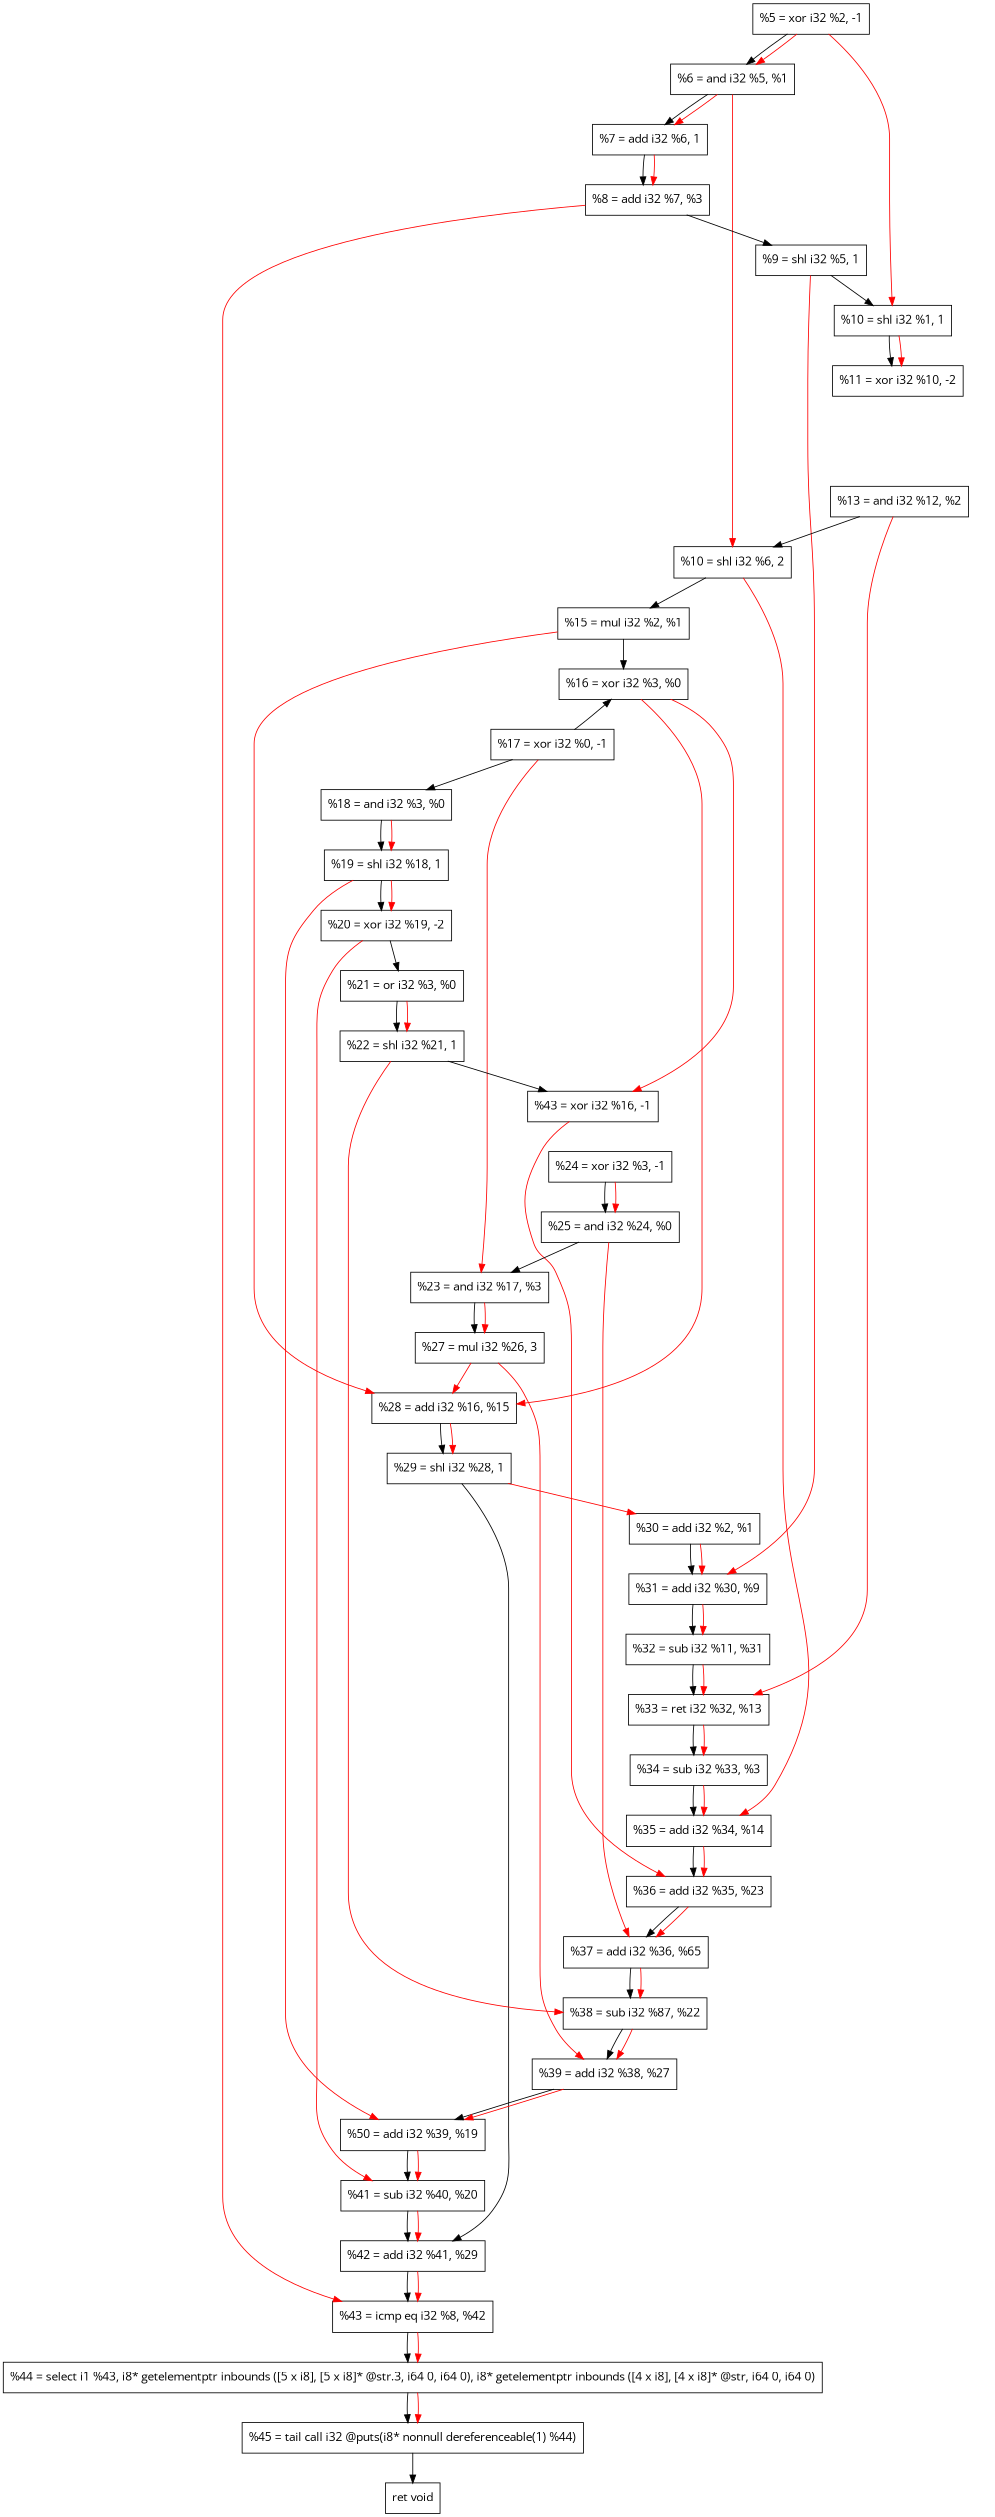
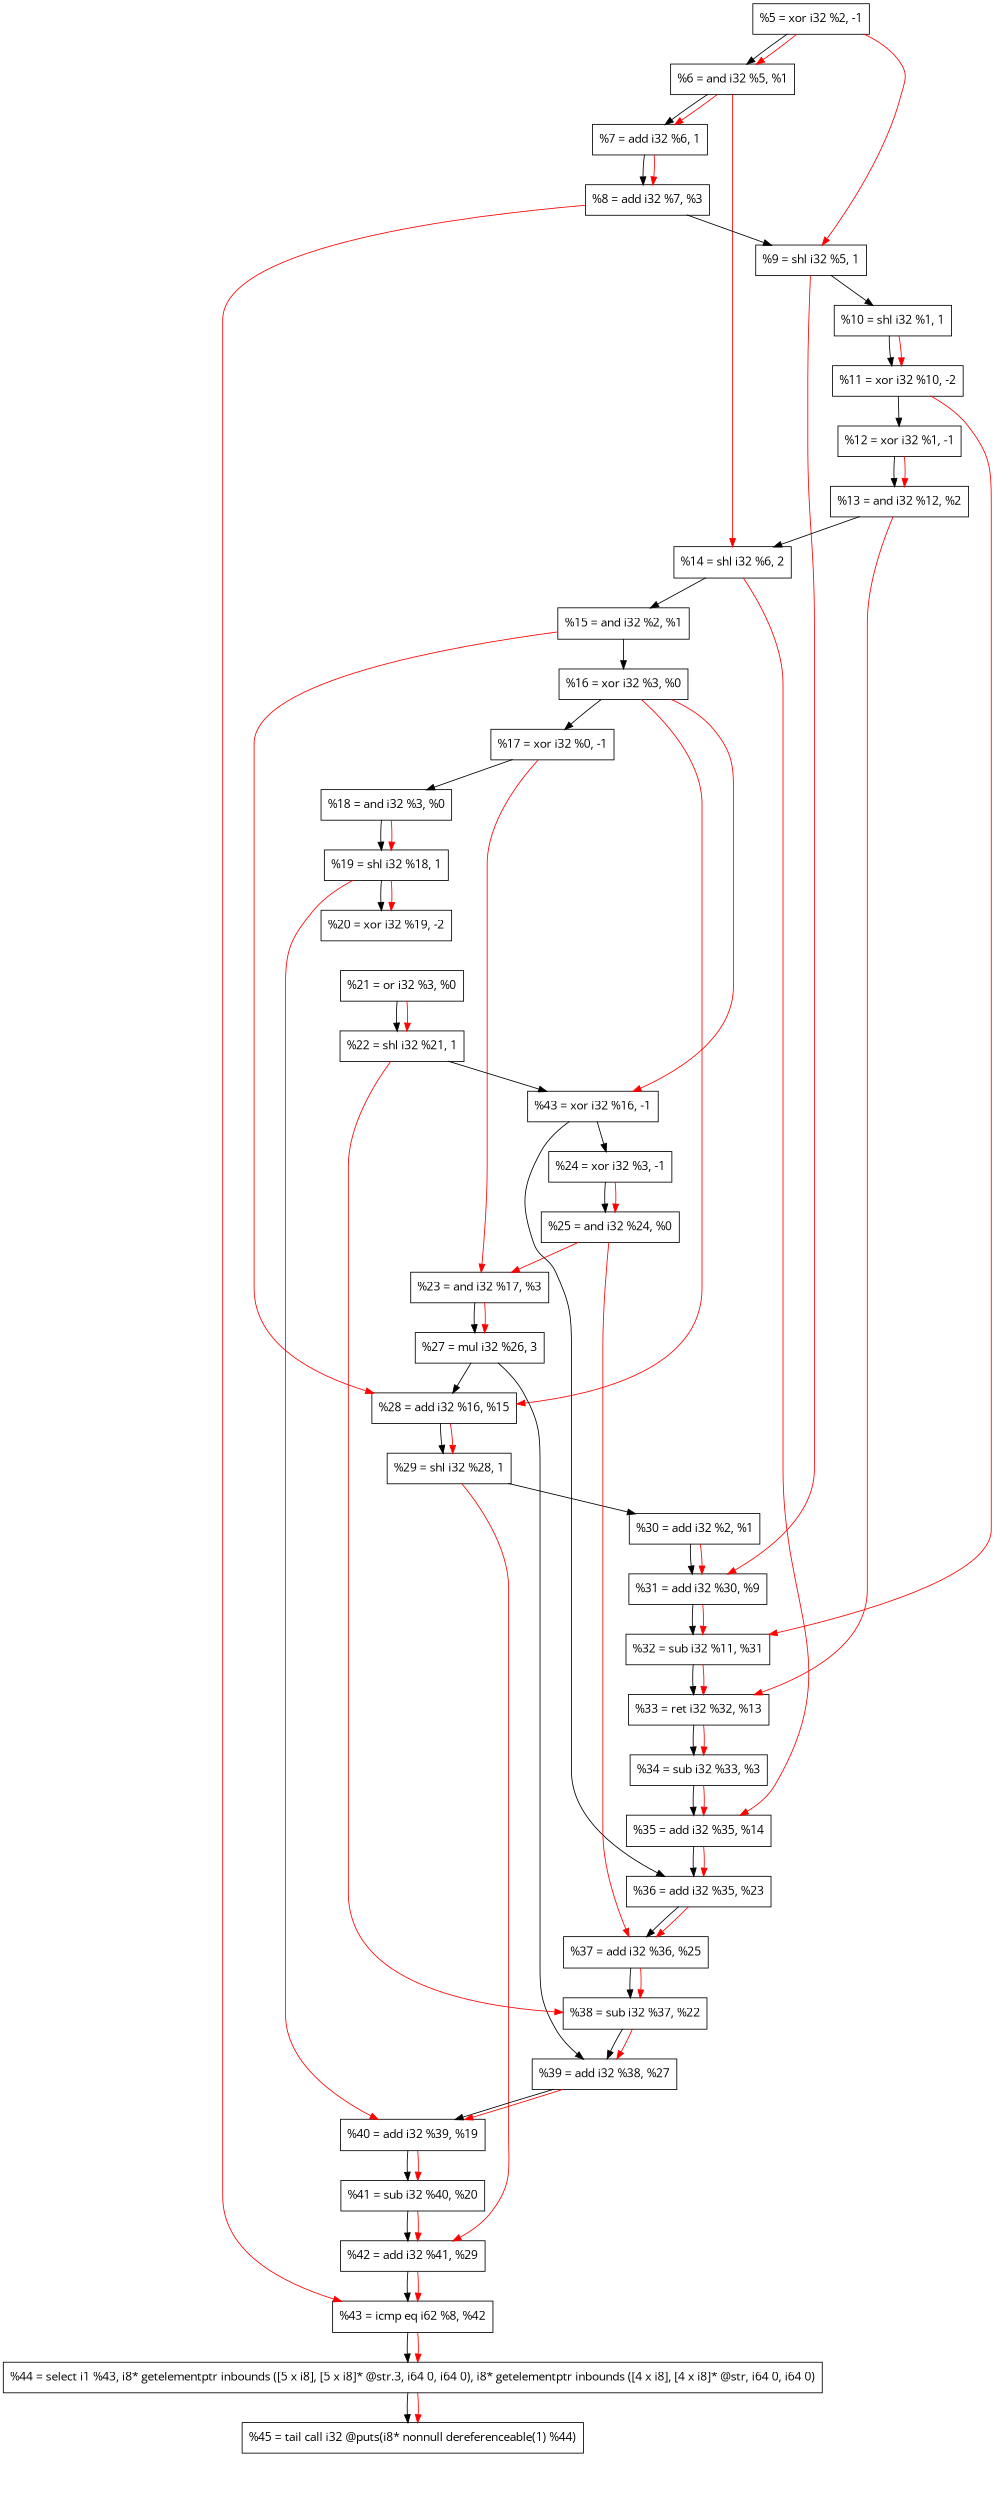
(890, 156) -> (888, 133)
none -> (900, 441)
(733, 562) -> (733, 562)
(624, 624) -> (624, 624)
(590, 718) -> (586, 711)
(393, 952) -> none
none -> (991, 1074)
none -> (600, 1133)
(550, 1255) -> (550, 1255)
(464, 1375) -> (464, 1375)
(571, 1483) -> (571, 1483)
(565, 1497) -> (565, 1497)
(317, 1560) -> none
(540, 1708) -> (540, 1708)
(699, 1831) -> (699, 1831)
(509, 1864) -> (509, 1864)
(636, 1952) -> (636, 1952)
(635, 2013) -> (635, 2013)
(413, 2135) -> (413, 2135)
(413, 2317) -> (413, 2317)
(413, 2498) -> none
